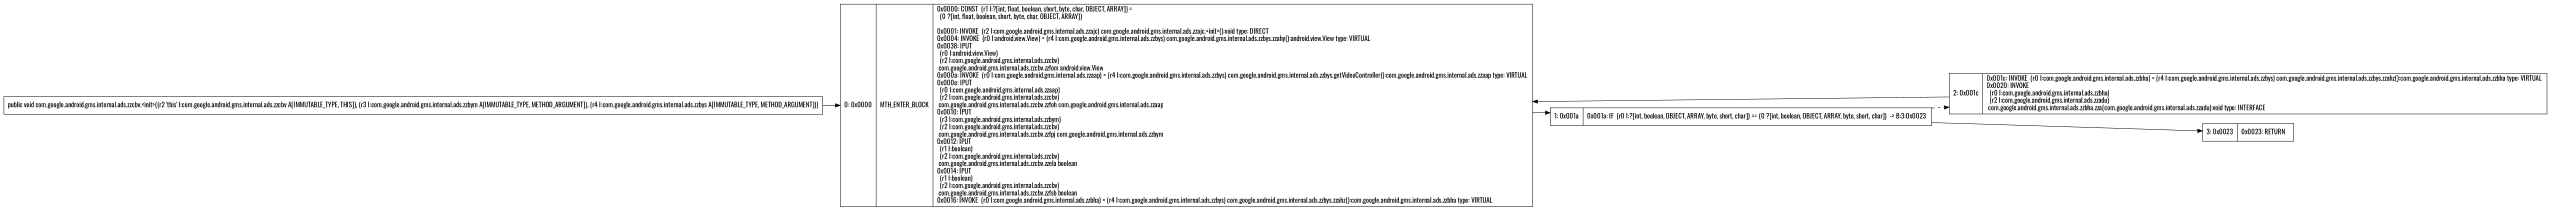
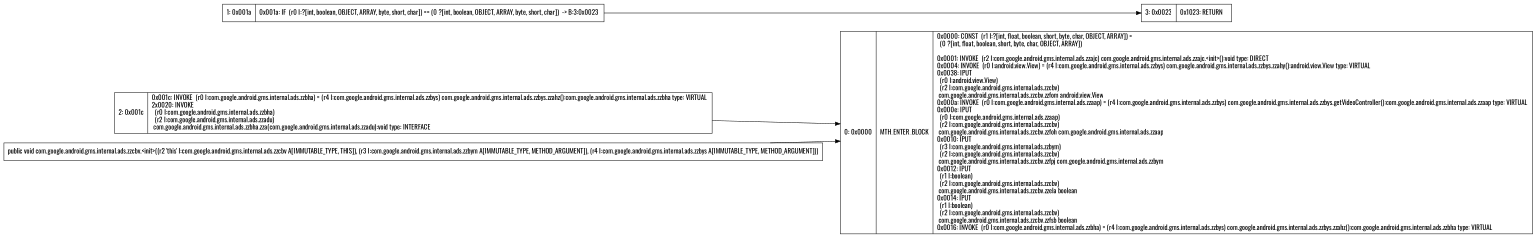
(2009, 86) -> (174, 105)
(1938, 108) -> none
(1539, 113) -> none
(2266, 132) -> (1204, 13)
